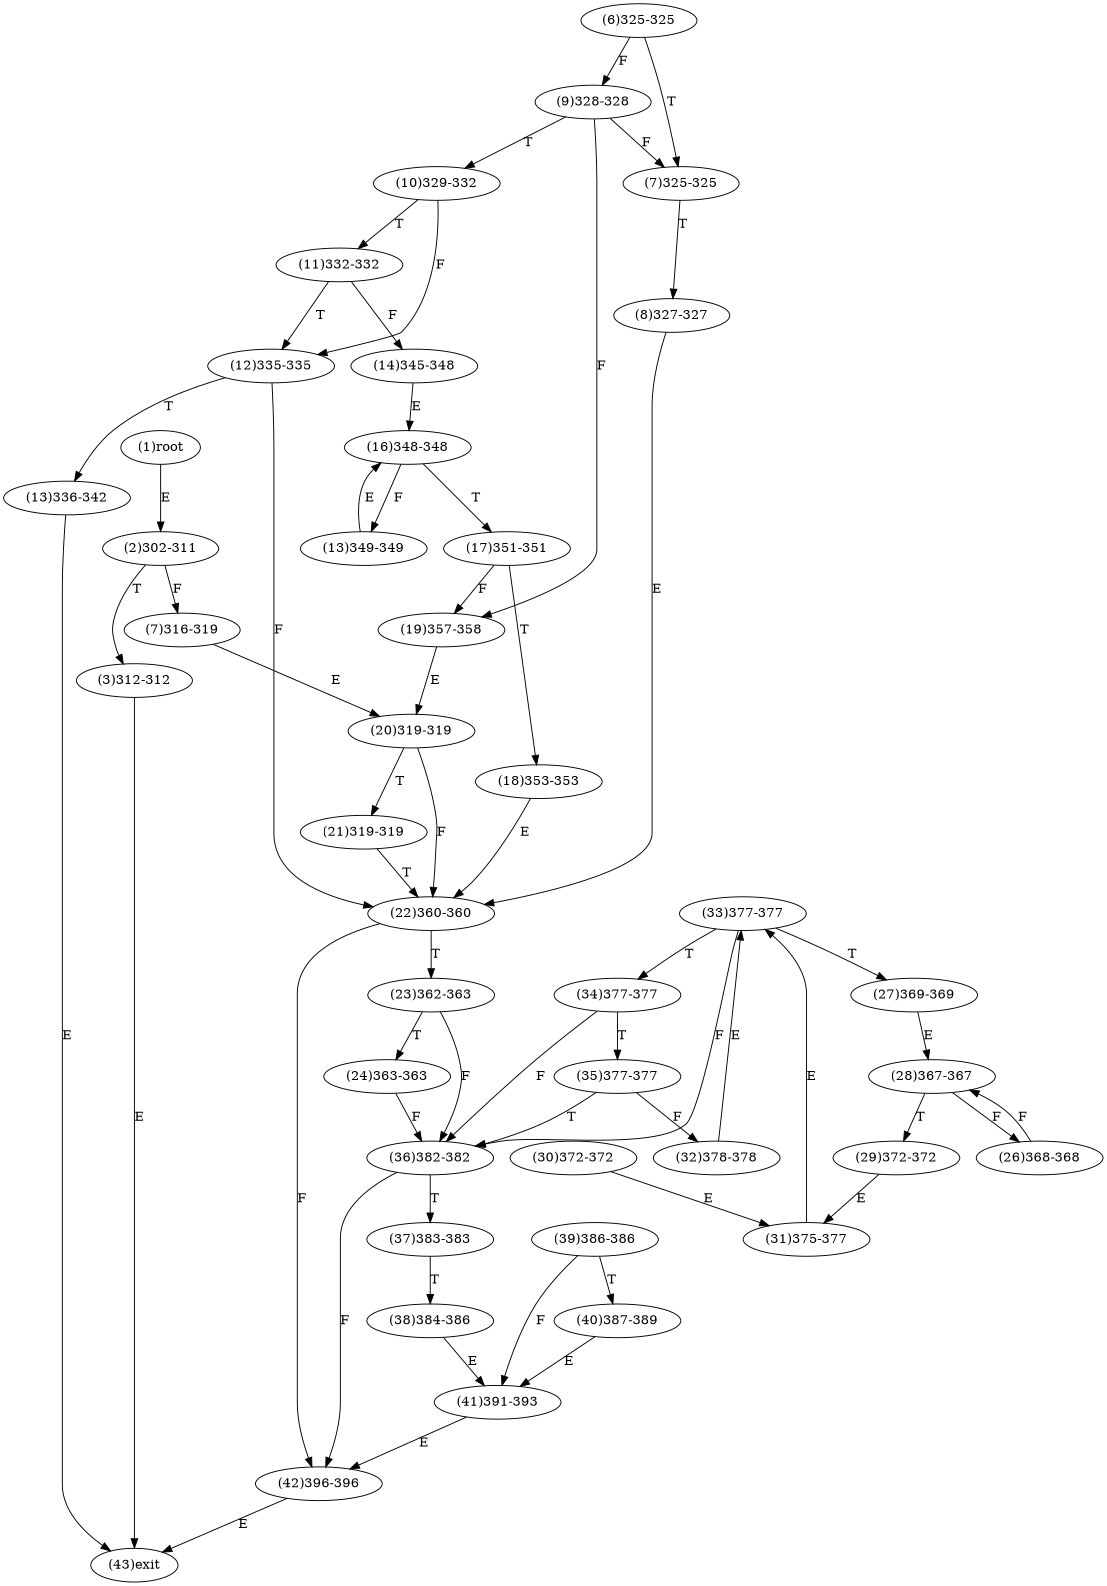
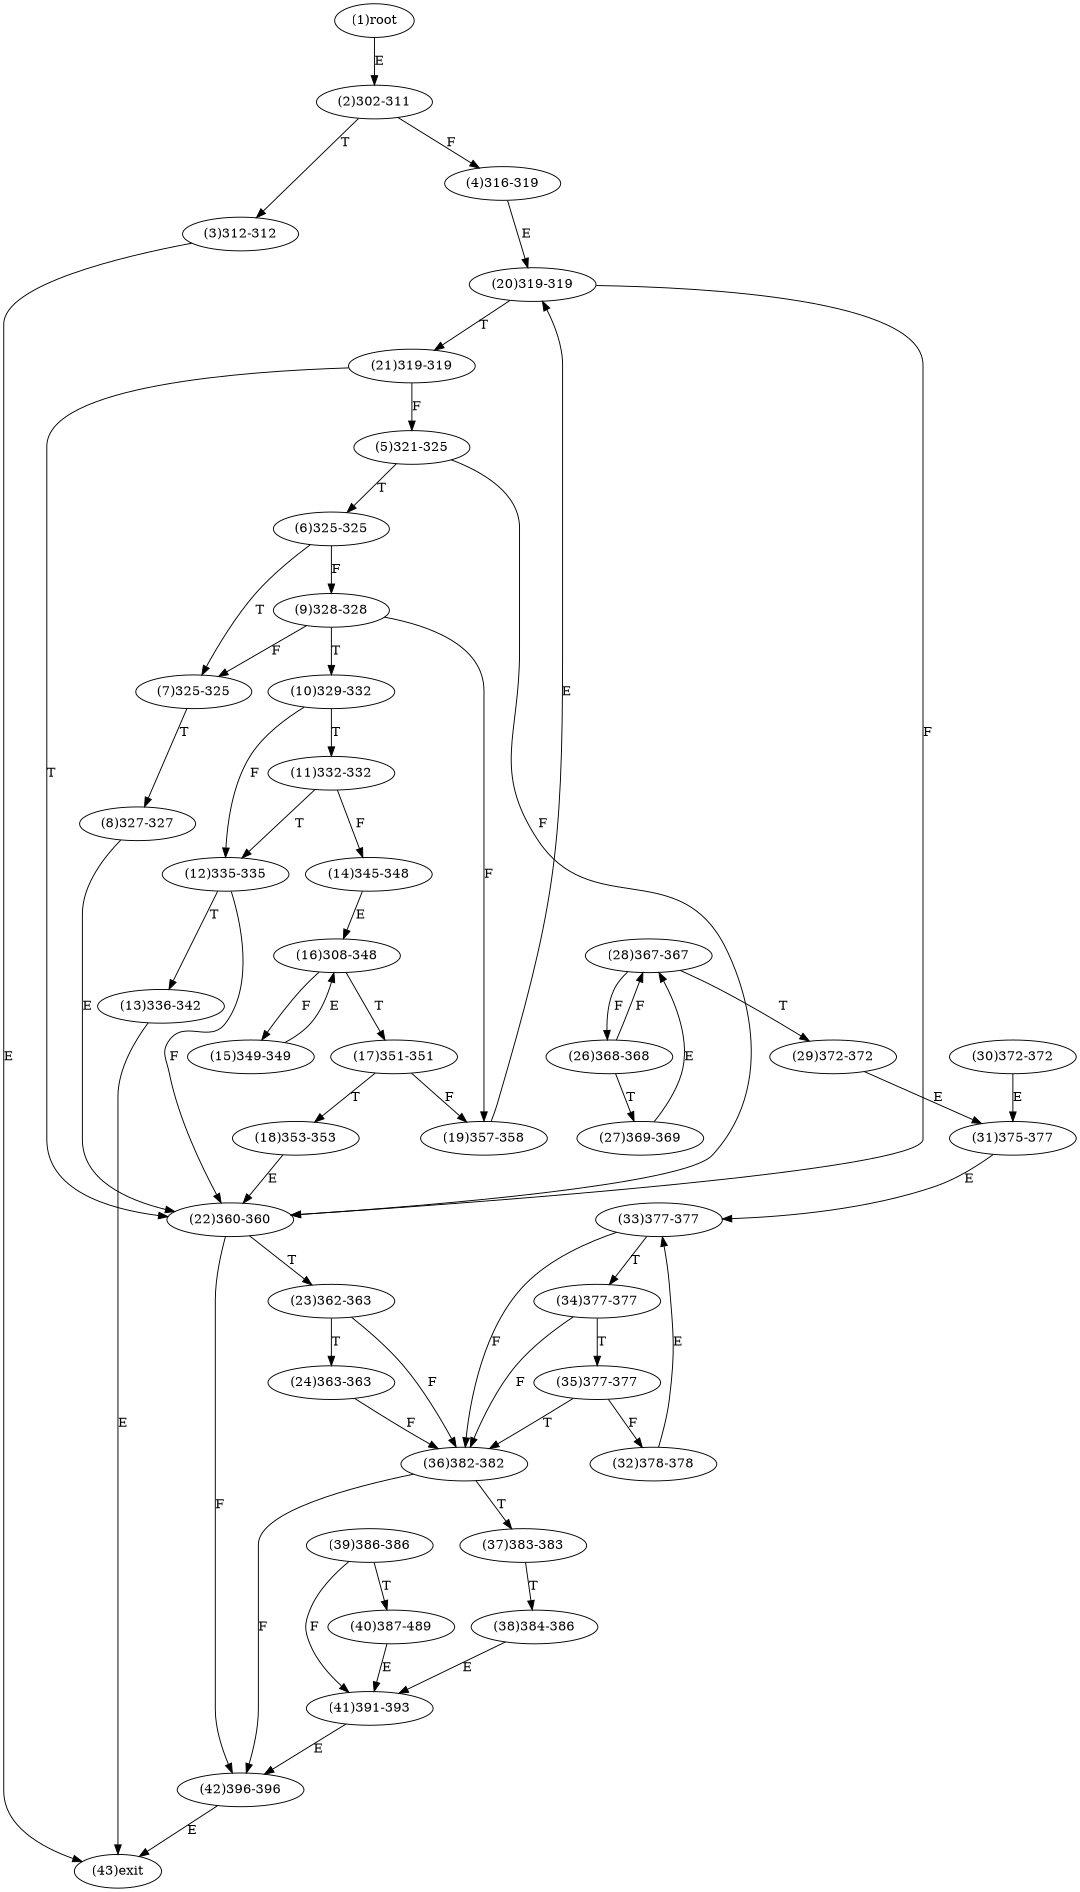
(408, 447) -> (337, 956)
none -> (412, 447)
(364, 549) -> (251, 1057)
(182, 630) -> (503, 183)
(827, 951) -> (623, 1093)
(617, 1321) -> (391, 1627)
